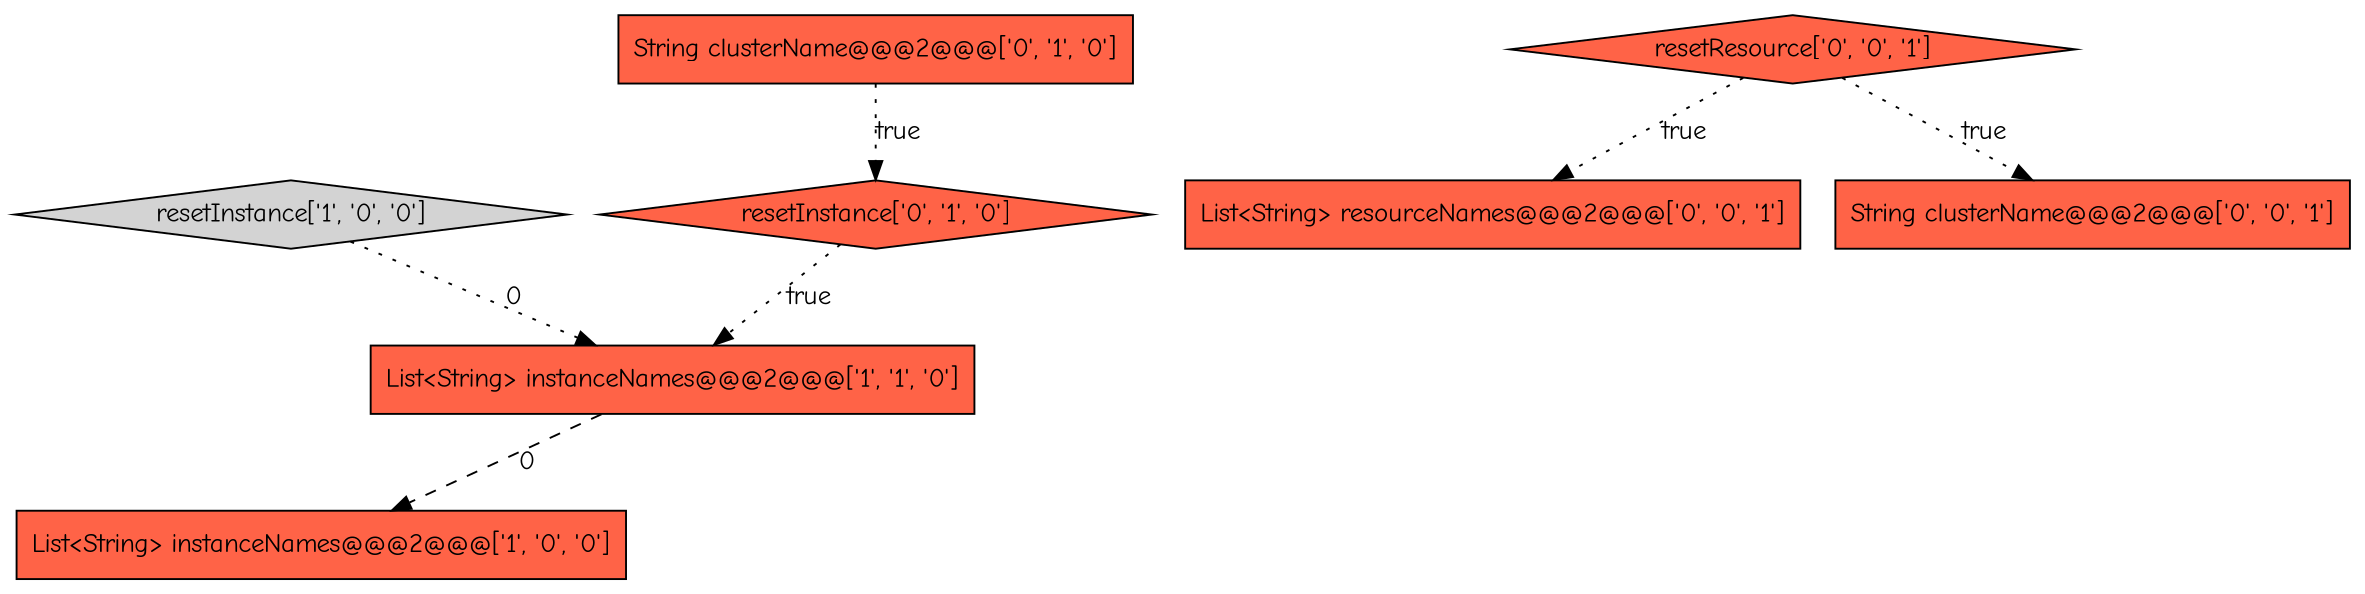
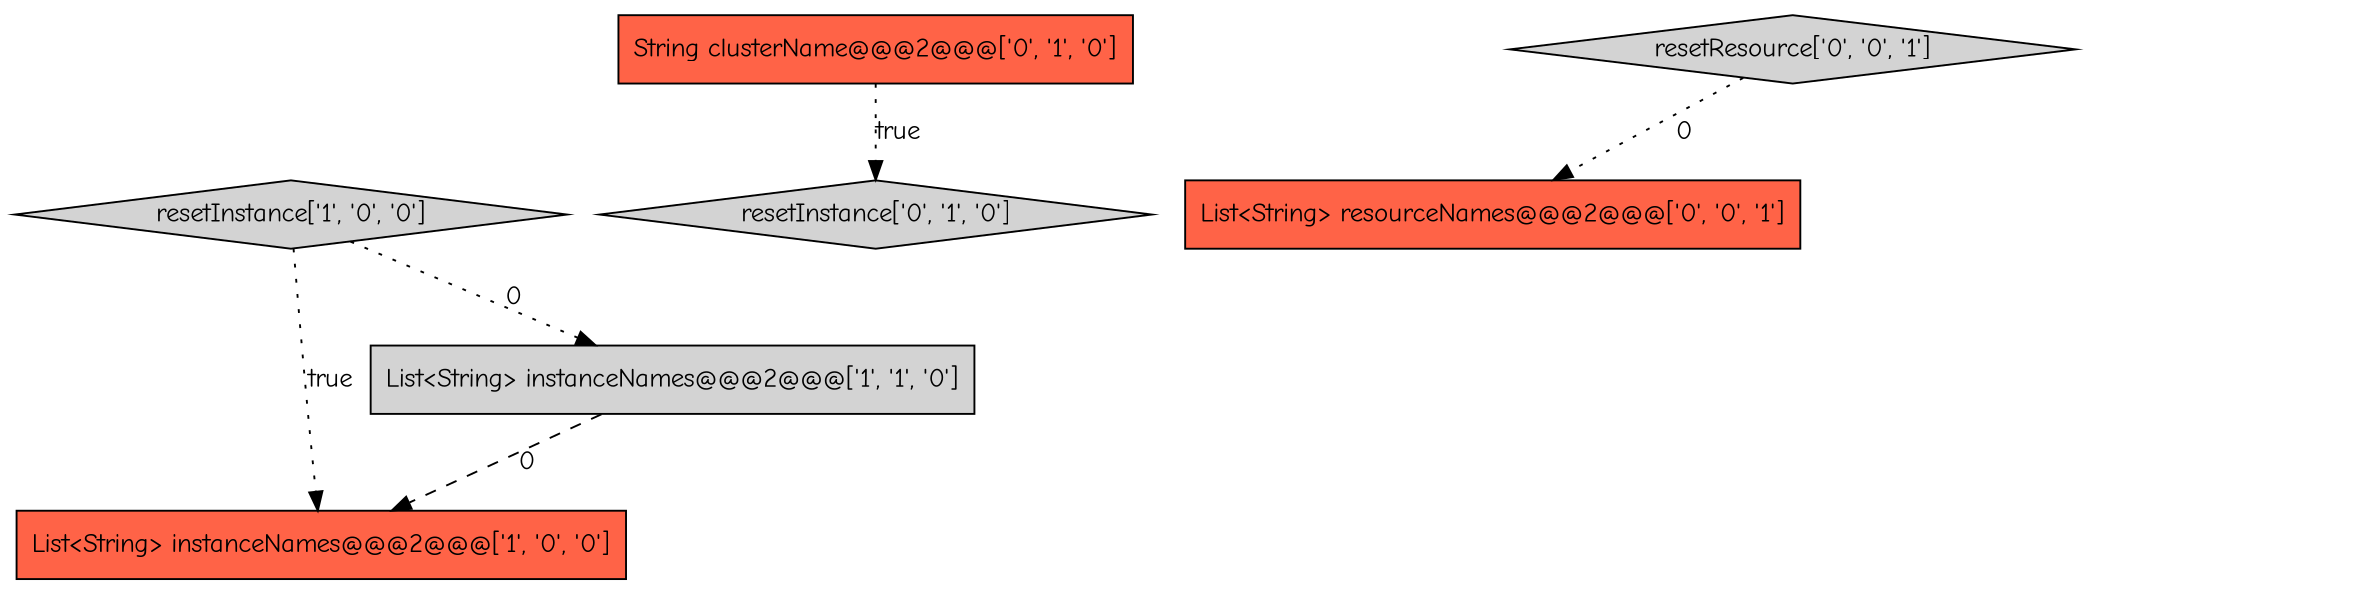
(1793, 49) -> (1793, 49)
(1685, 132) -> (1685, 132)
(876, 215) -> (876, 215)
(2093, 215) -> none
(785, 289) -> none
none -> (304, 370)
(673, 380) -> (673, 380)
